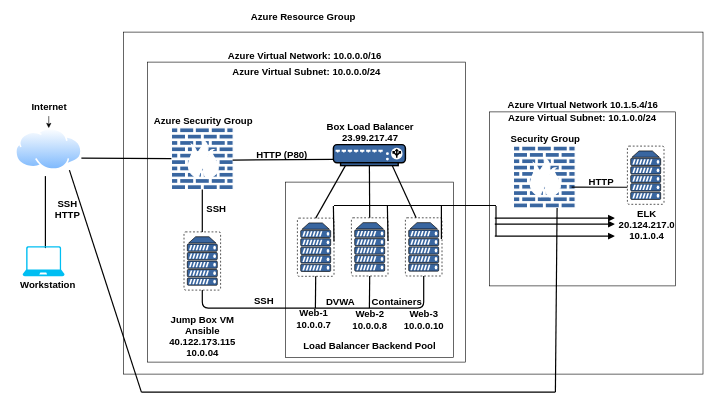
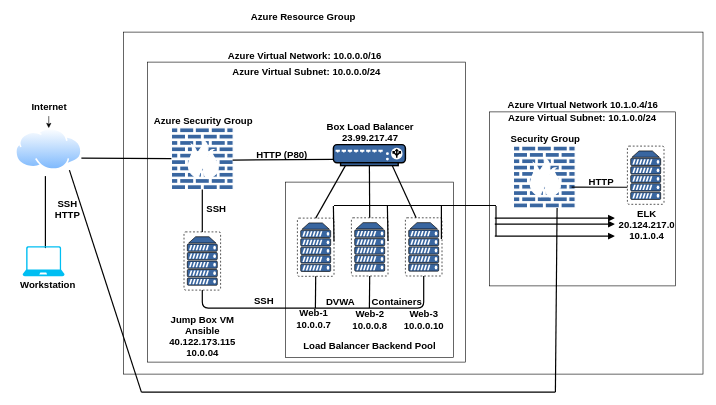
(583, 106) -> (583, 106)
